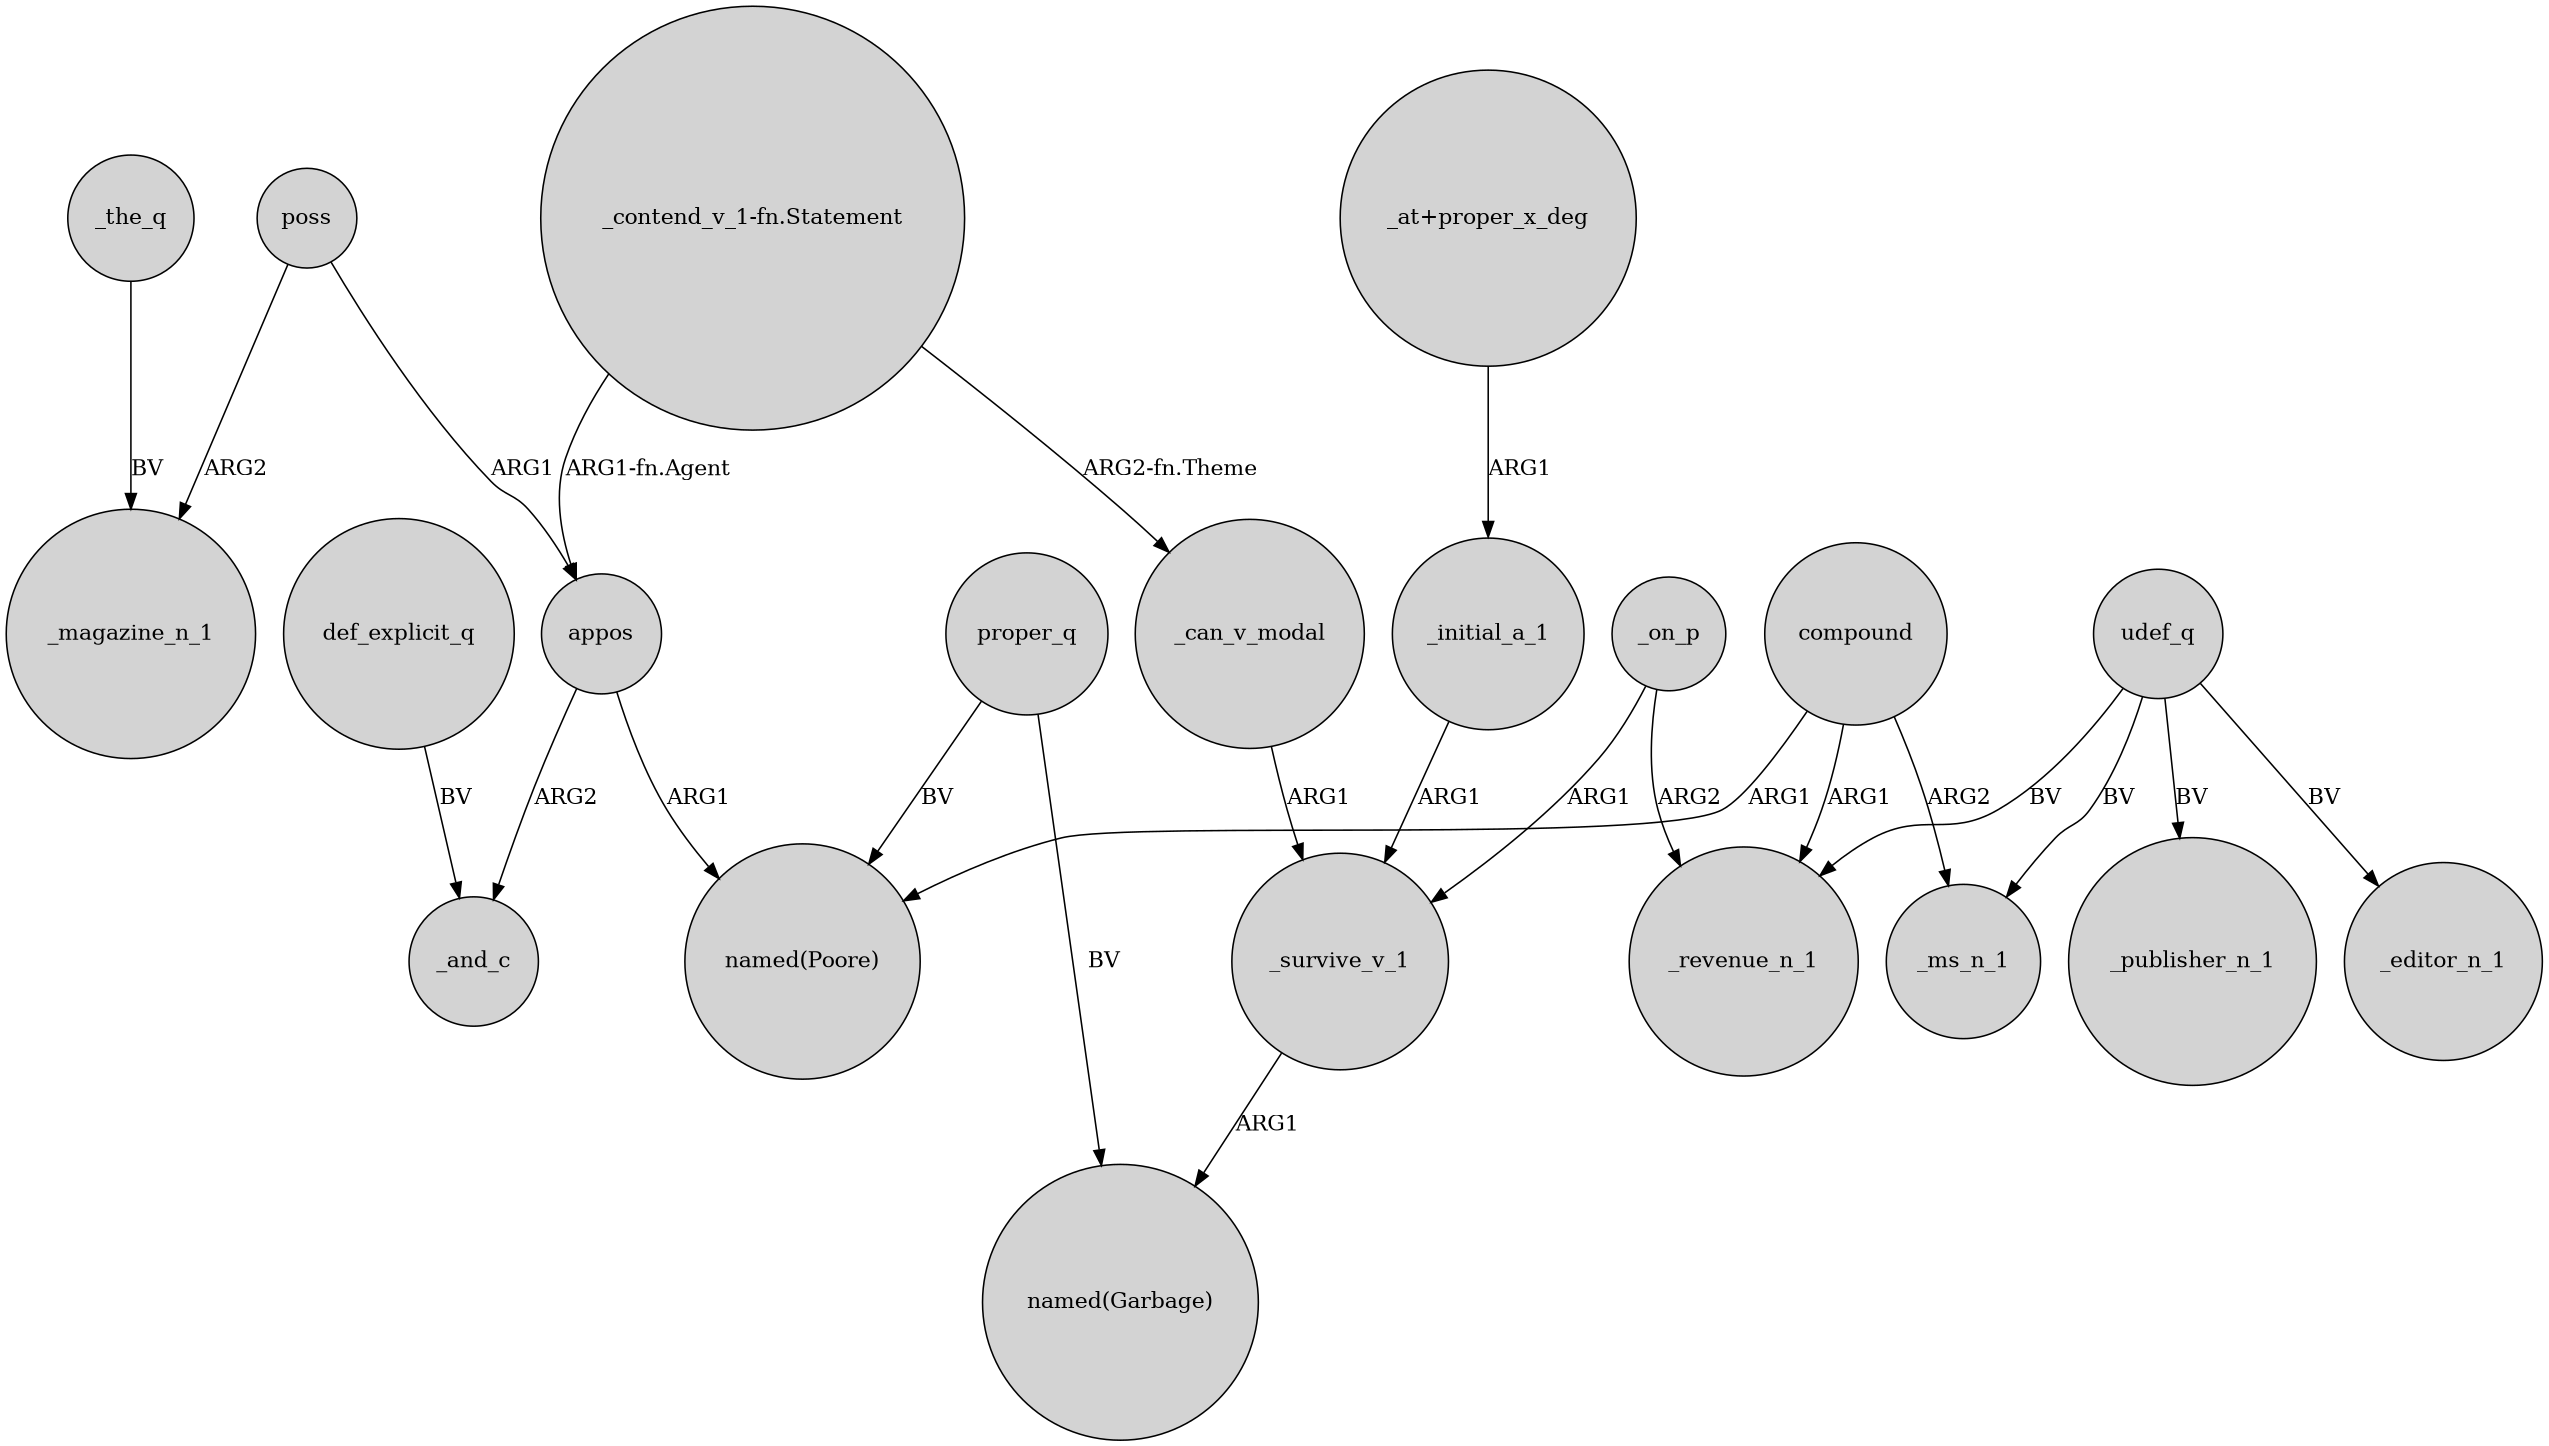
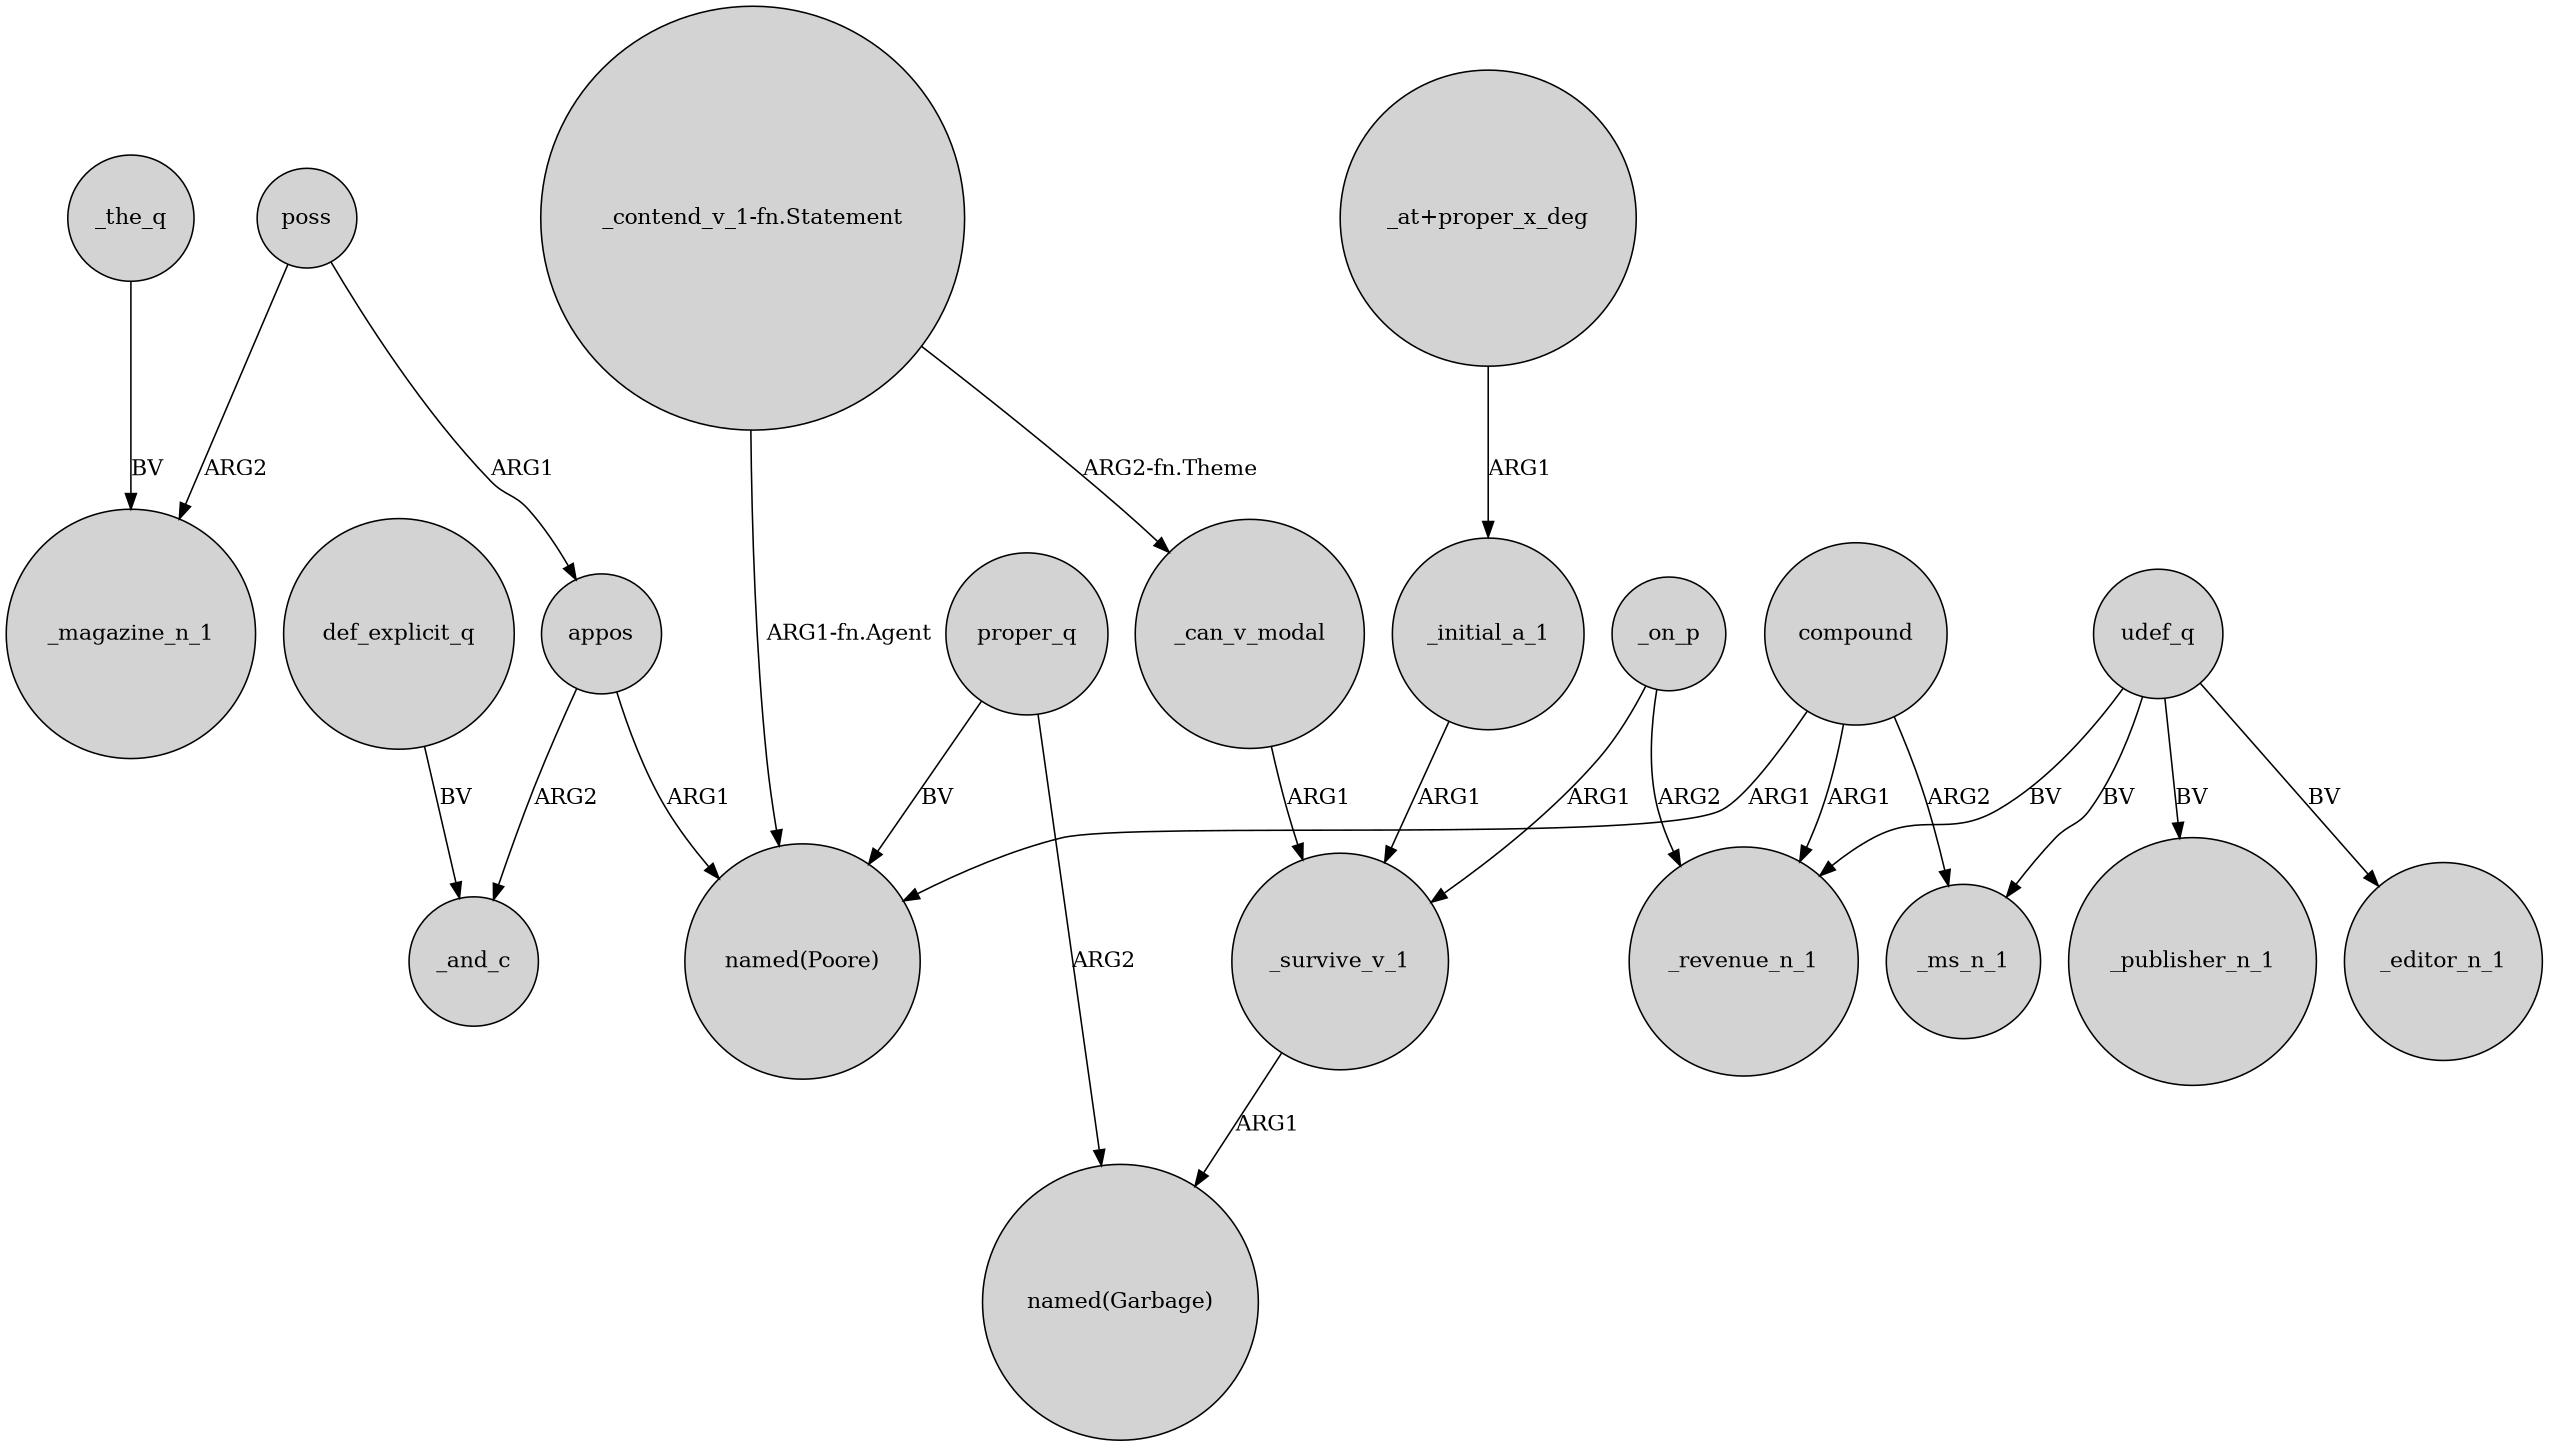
(564, 464) -> (757, 631)
(1104, 962) -> (1104, 962)
